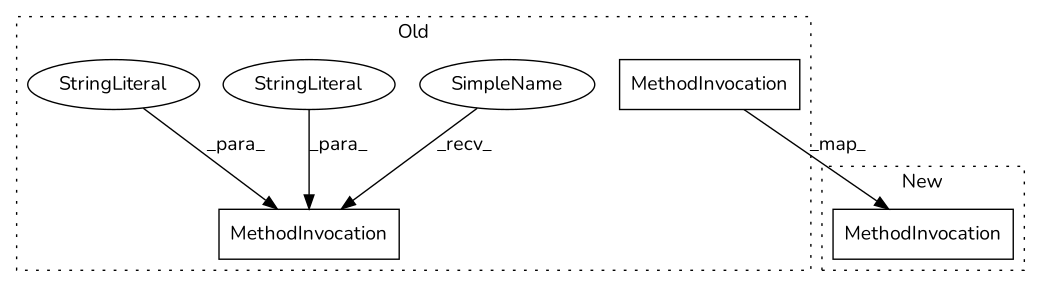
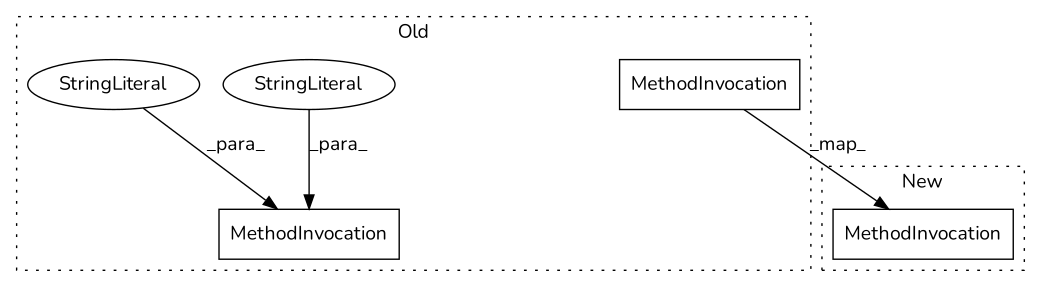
(507, 85) -> none
